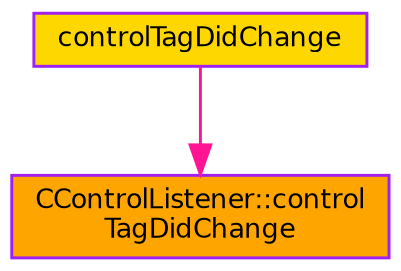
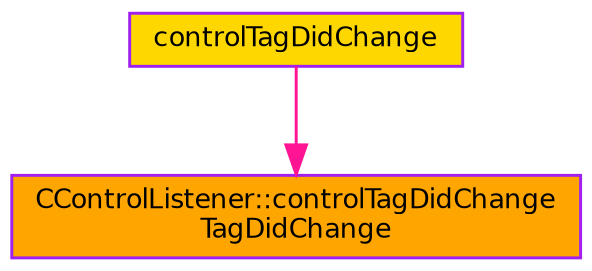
(200, 217) -> (296, 217)
